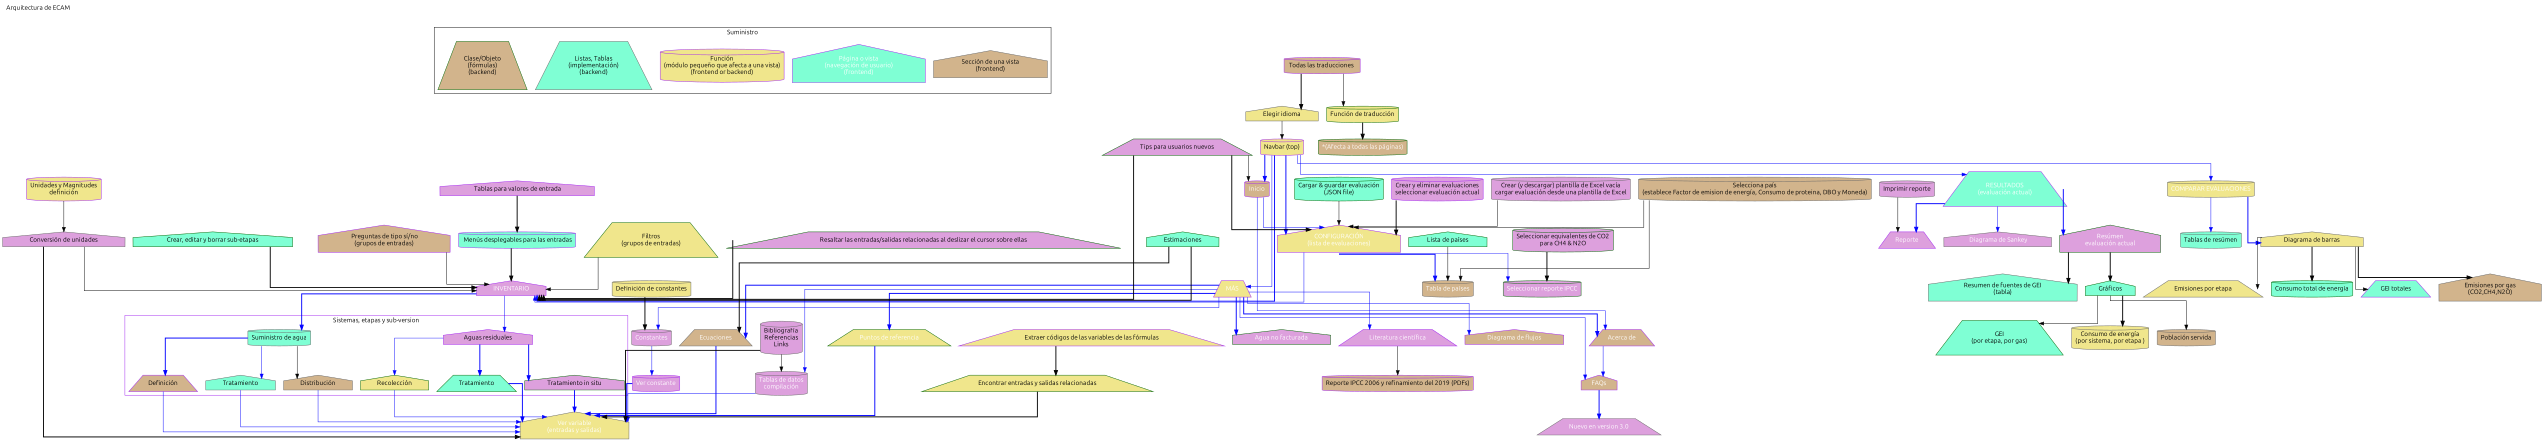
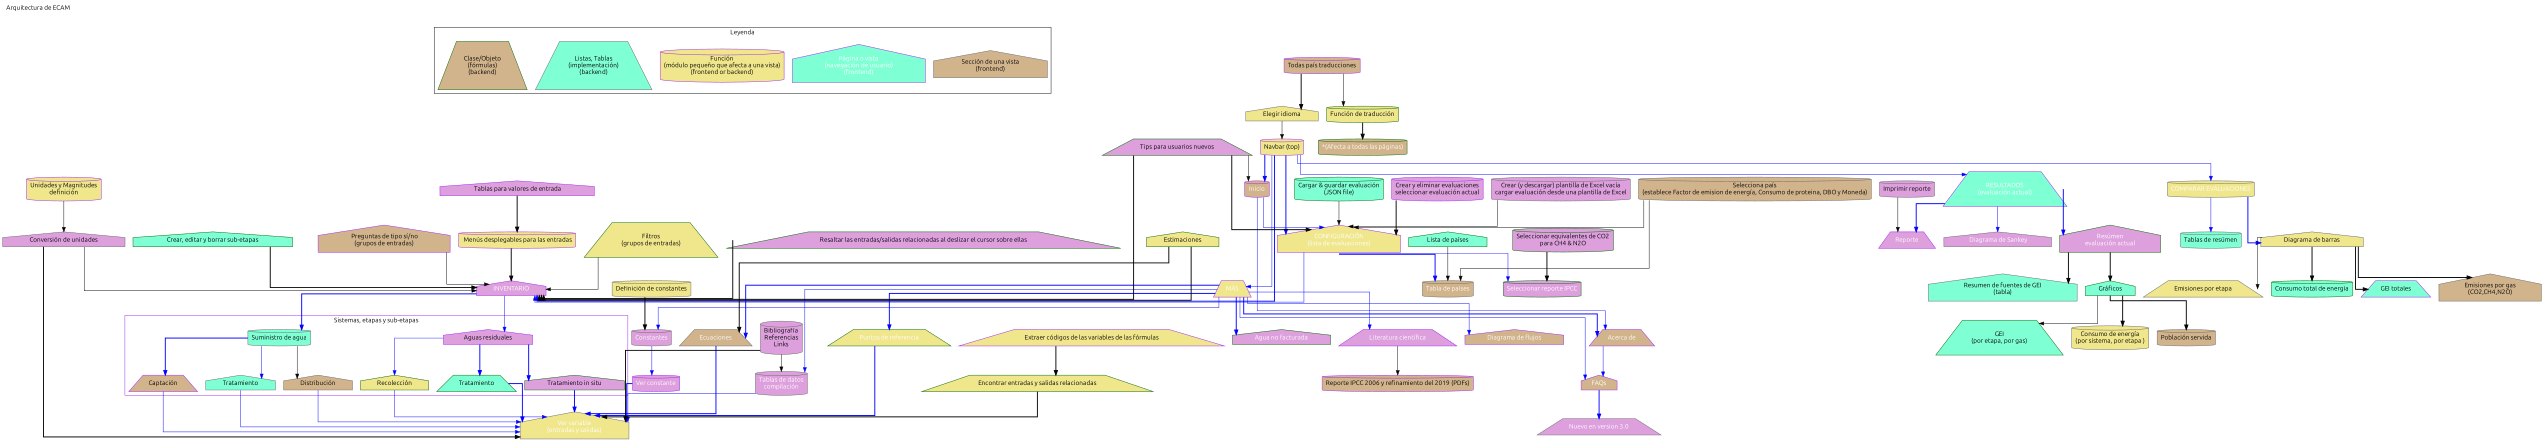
(743, 33) -> (743, 33)
(1322, 66) -> (1322, 66)
(517, 240) -> (517, 240)
(1183, 240) -> (1183, 240)
(2356, 272) -> (2356, 272)
(2158, 301) -> (2158, 301)
(376, 321) -> (376, 321)
(163, 383) -> (163, 383)
